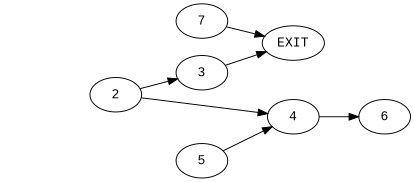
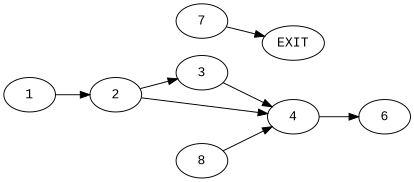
(241, 60) -> (243, 93)
none -> (30, 95)
(202, 161) -> (202, 161)
